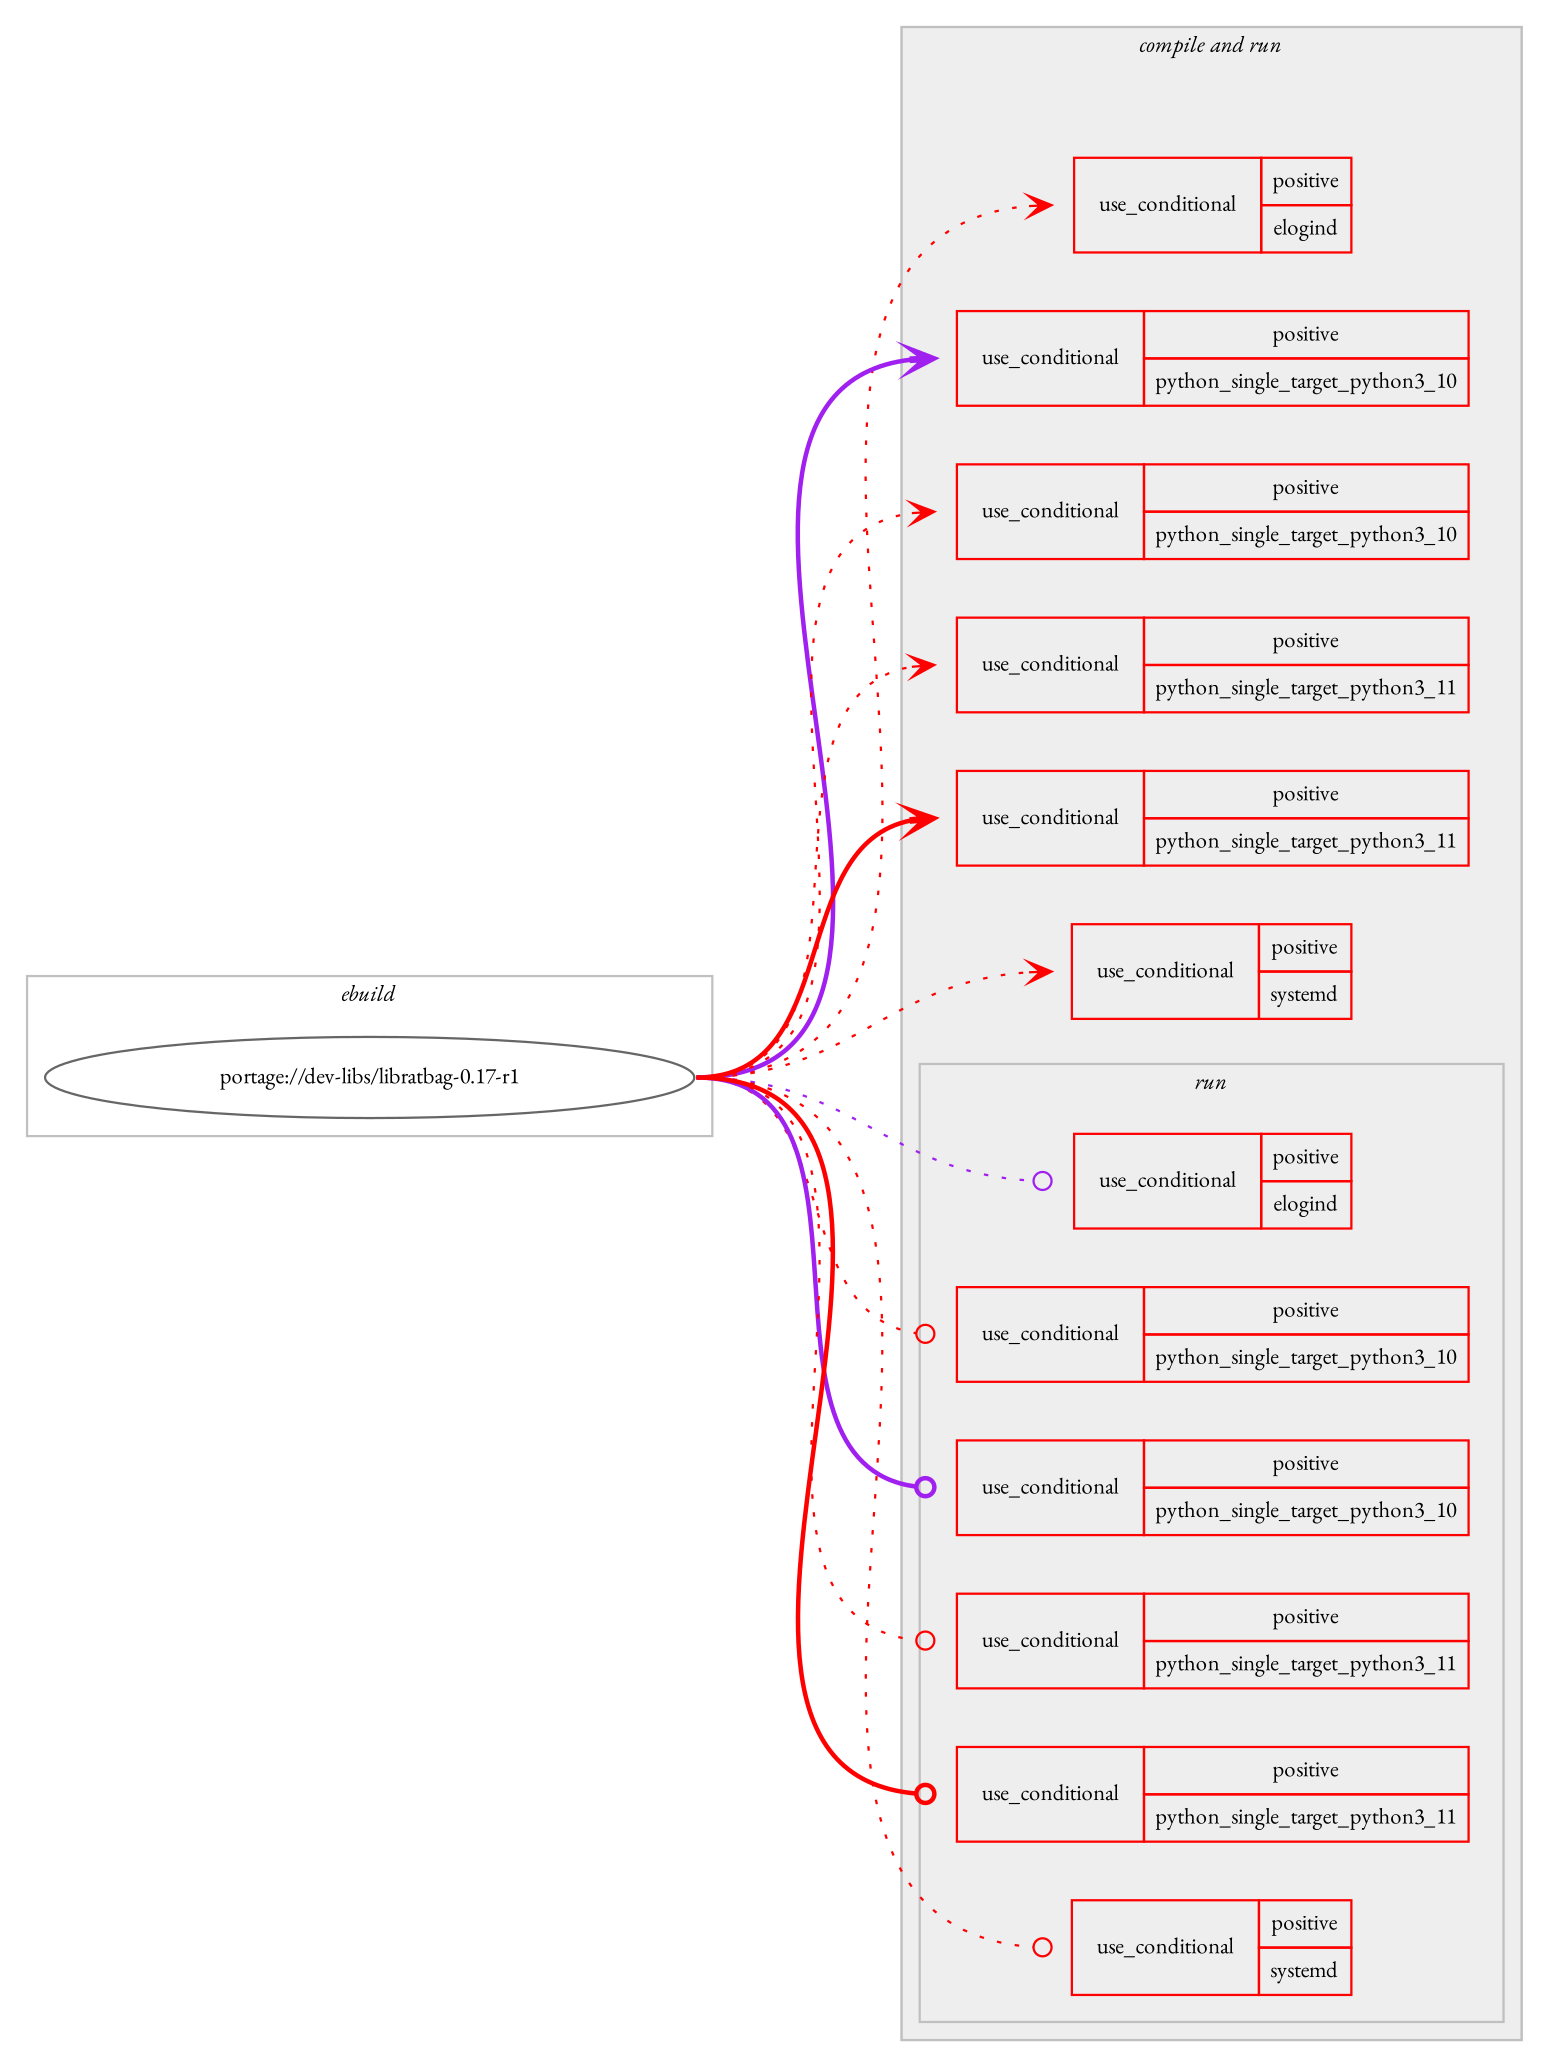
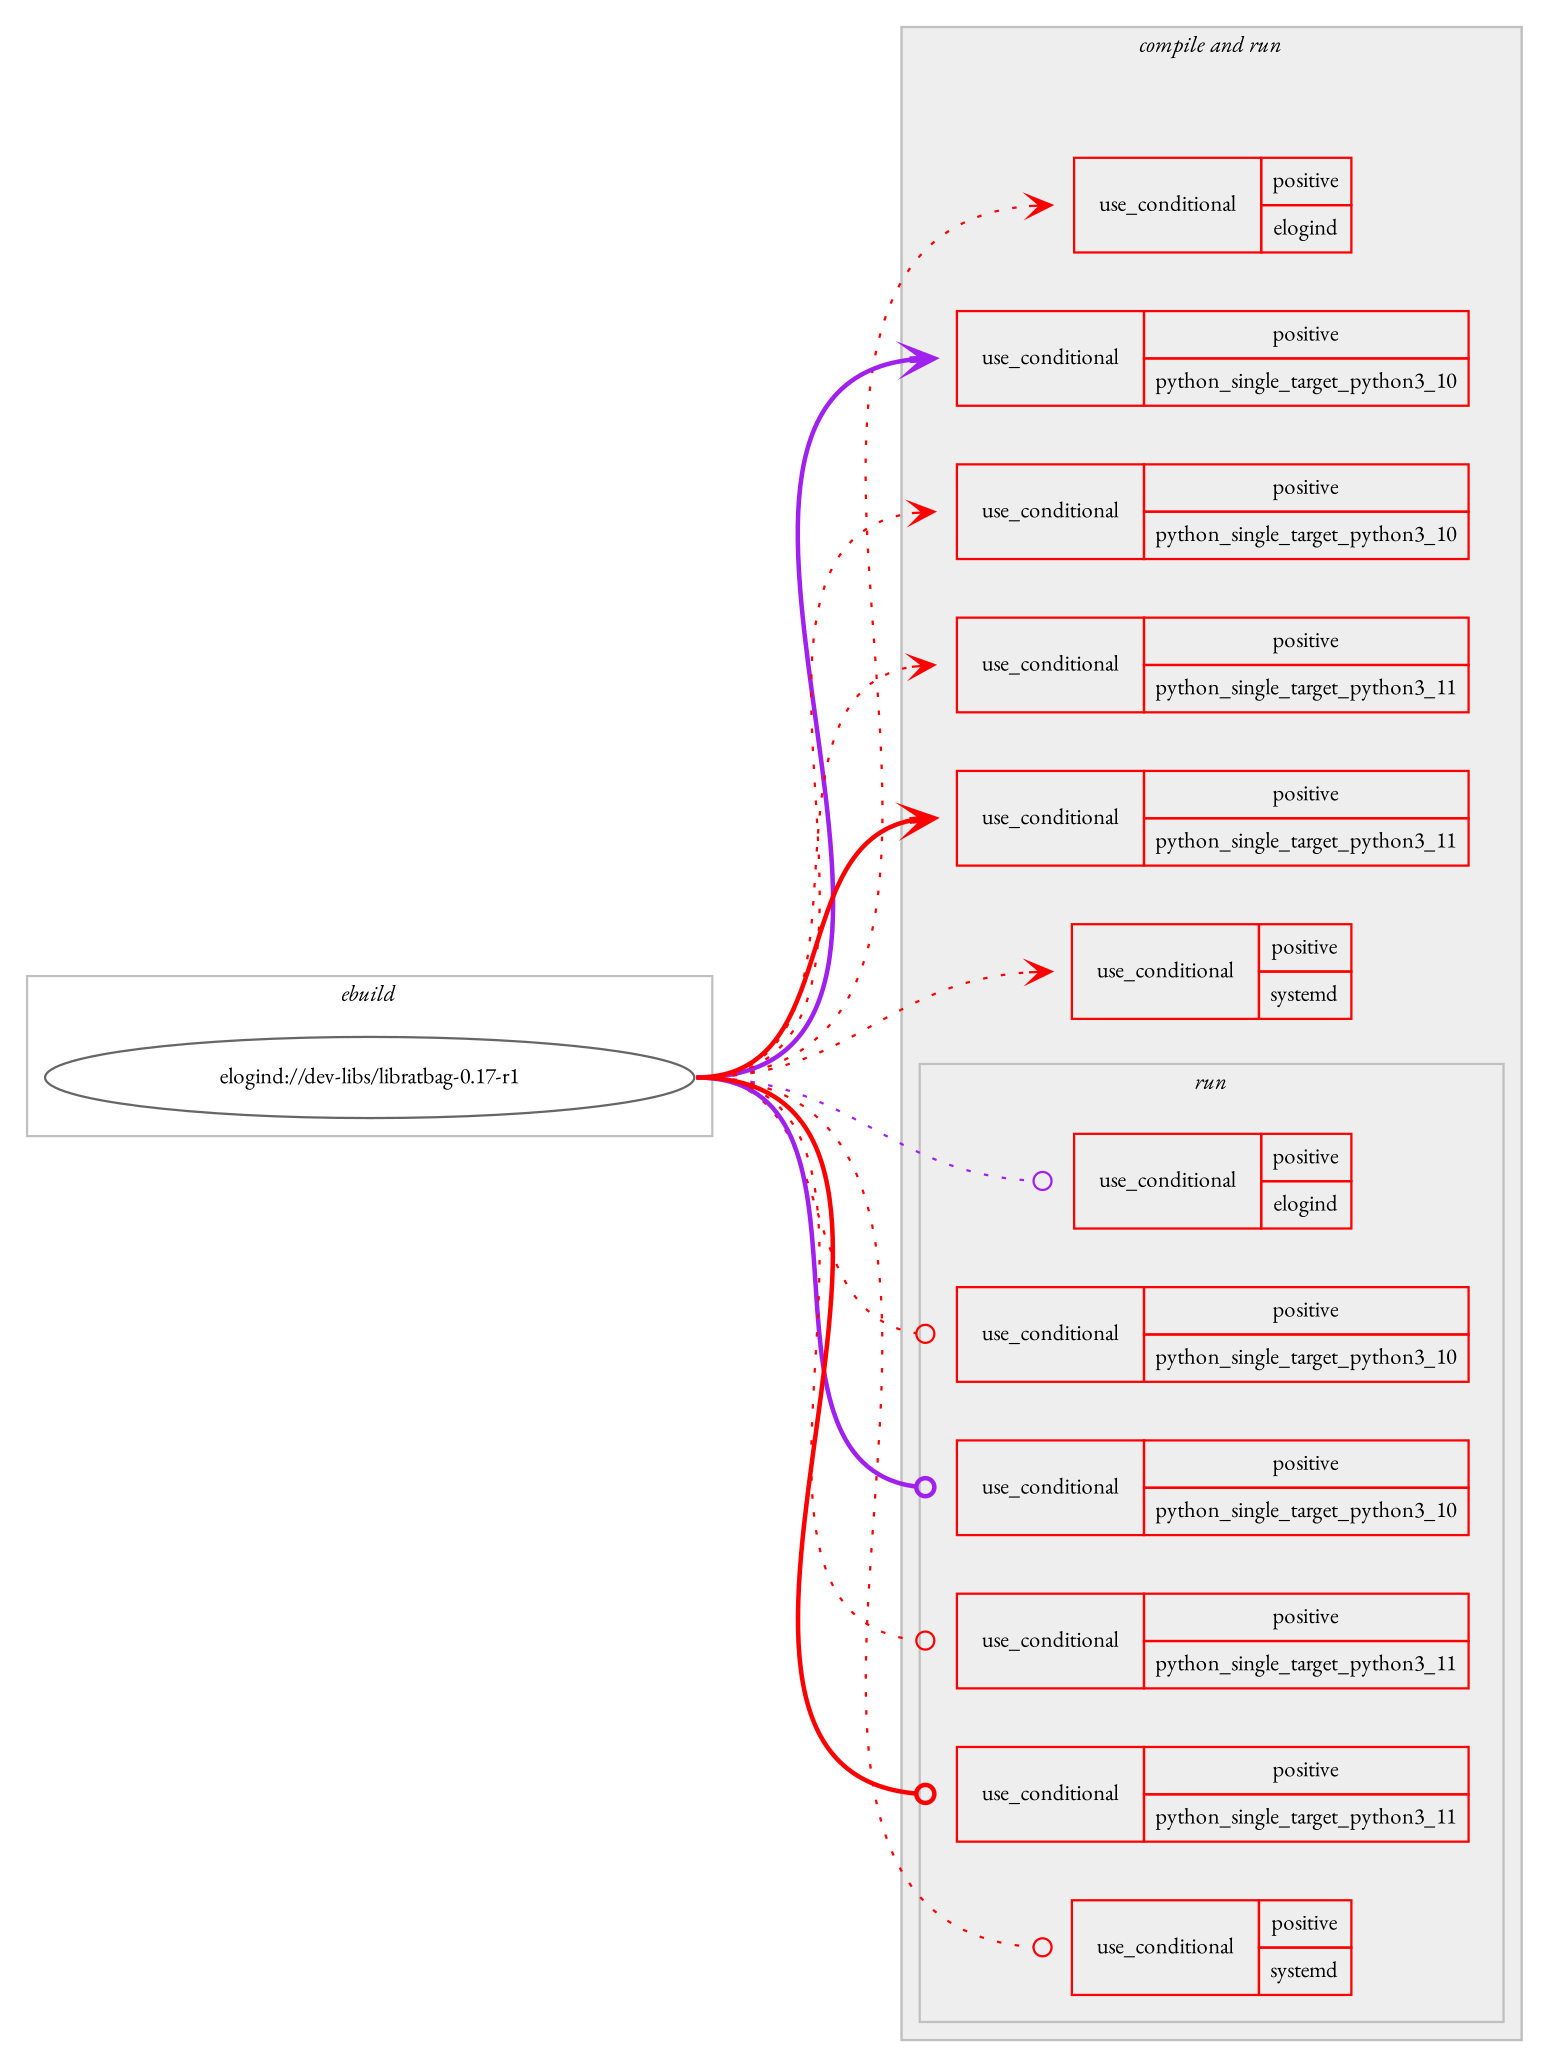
(370, 1077) -> (370, 1077)
